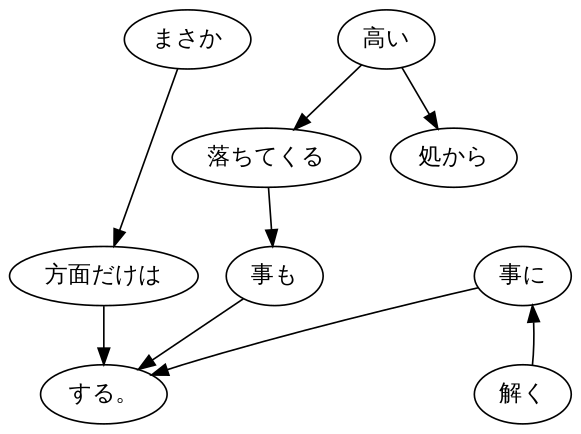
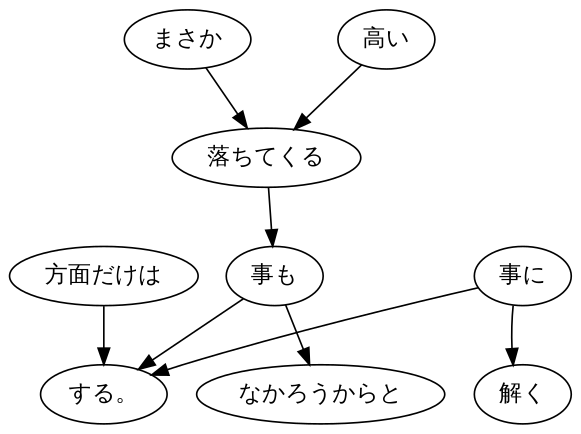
(149, 150) -> (222, 91)
(454, 158) -> none
(534, 344) -> (512, 327)
none -> (321, 394)
